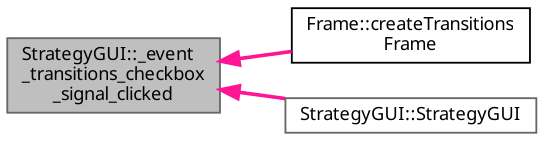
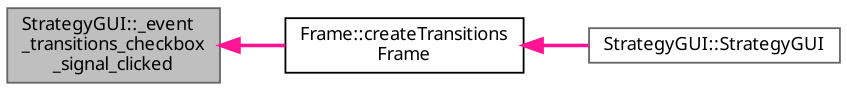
(262, 95) -> (566, 45)
